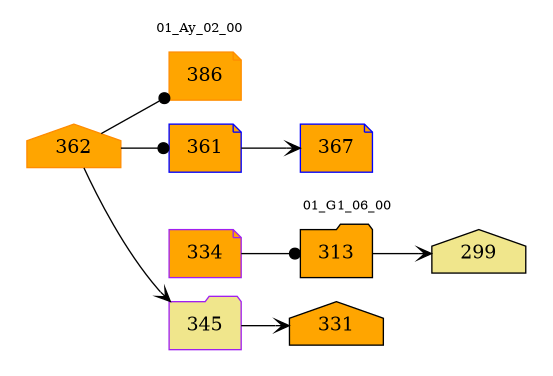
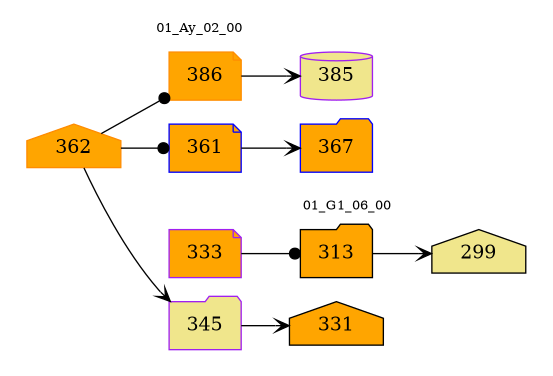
none -> (336, 76)
(336, 148) -> (336, 148)
(205, 254) -> (205, 254)
